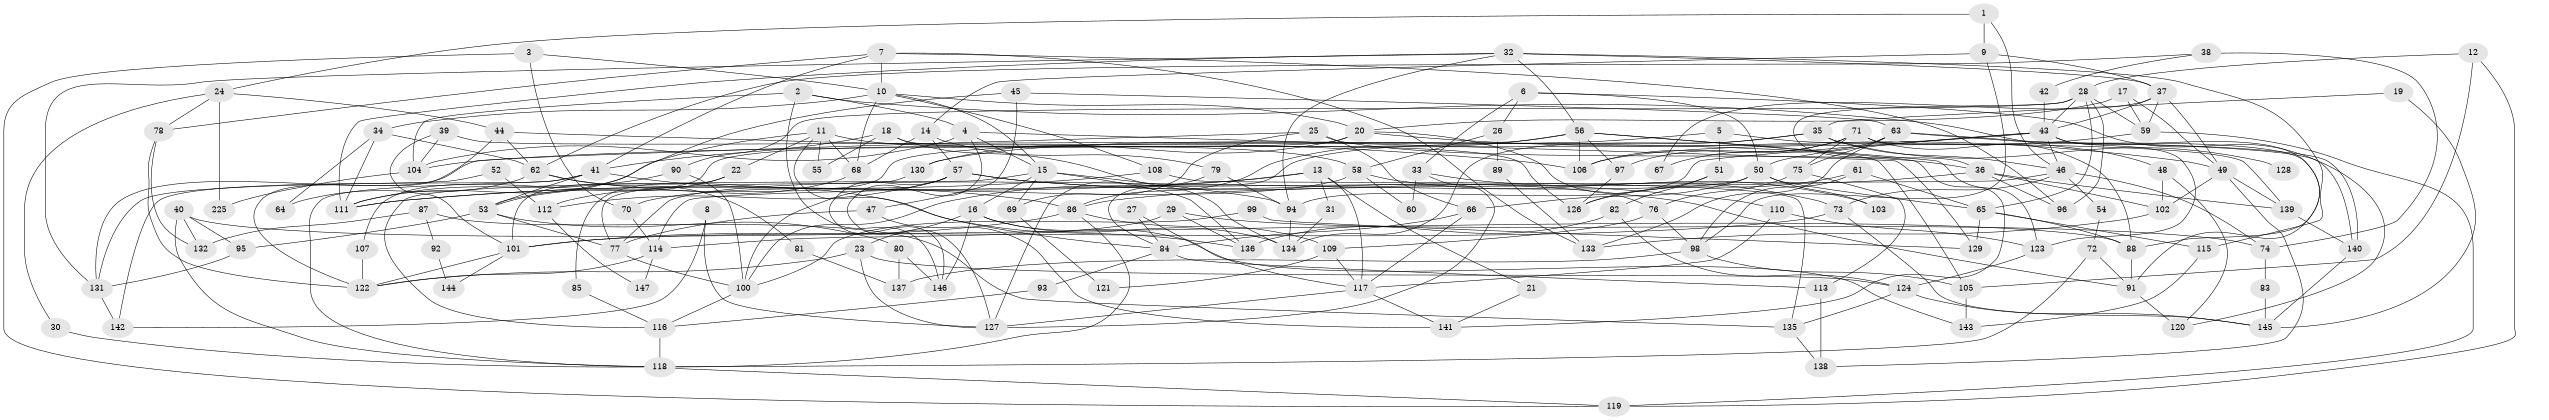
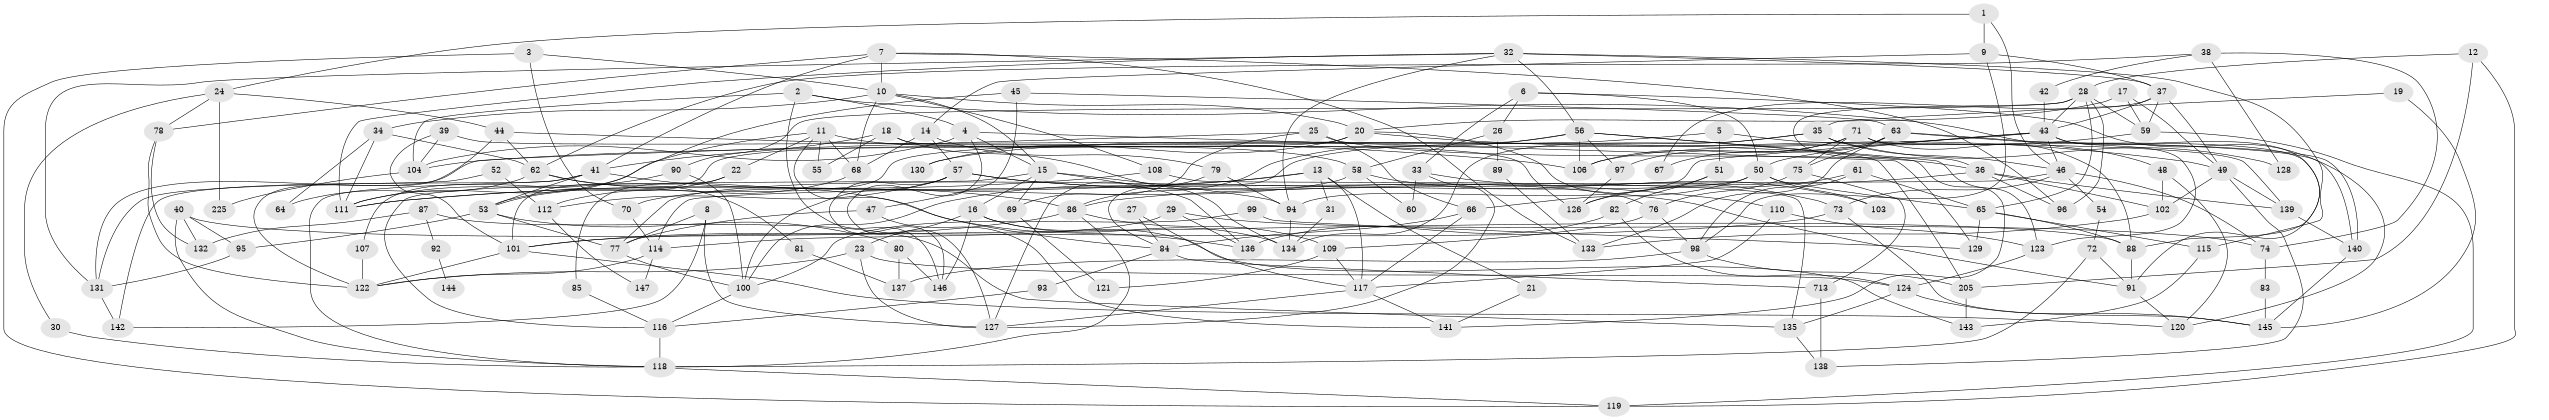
none -> (2245, 112)
(734, 185) -> (659, 230)
(481, 269) -> (1221, 312)
(1821, 289) -> (1821, 289)
(1966, 289) -> (1966, 289)
